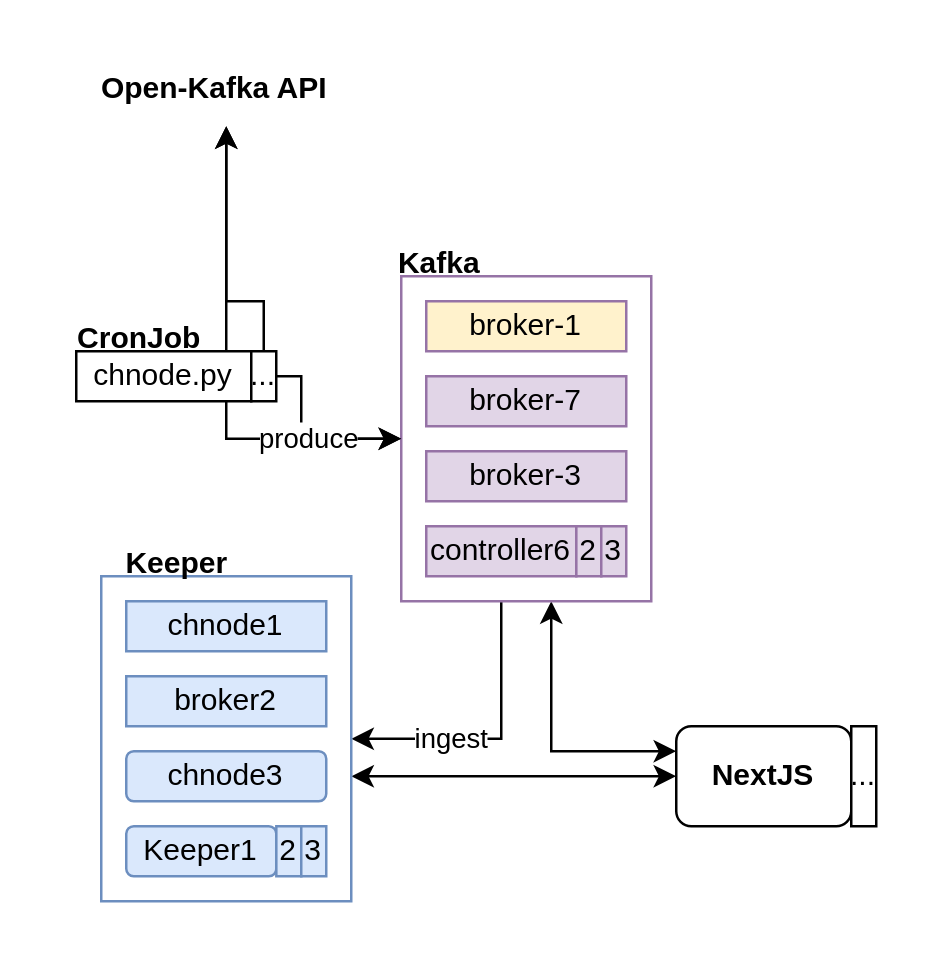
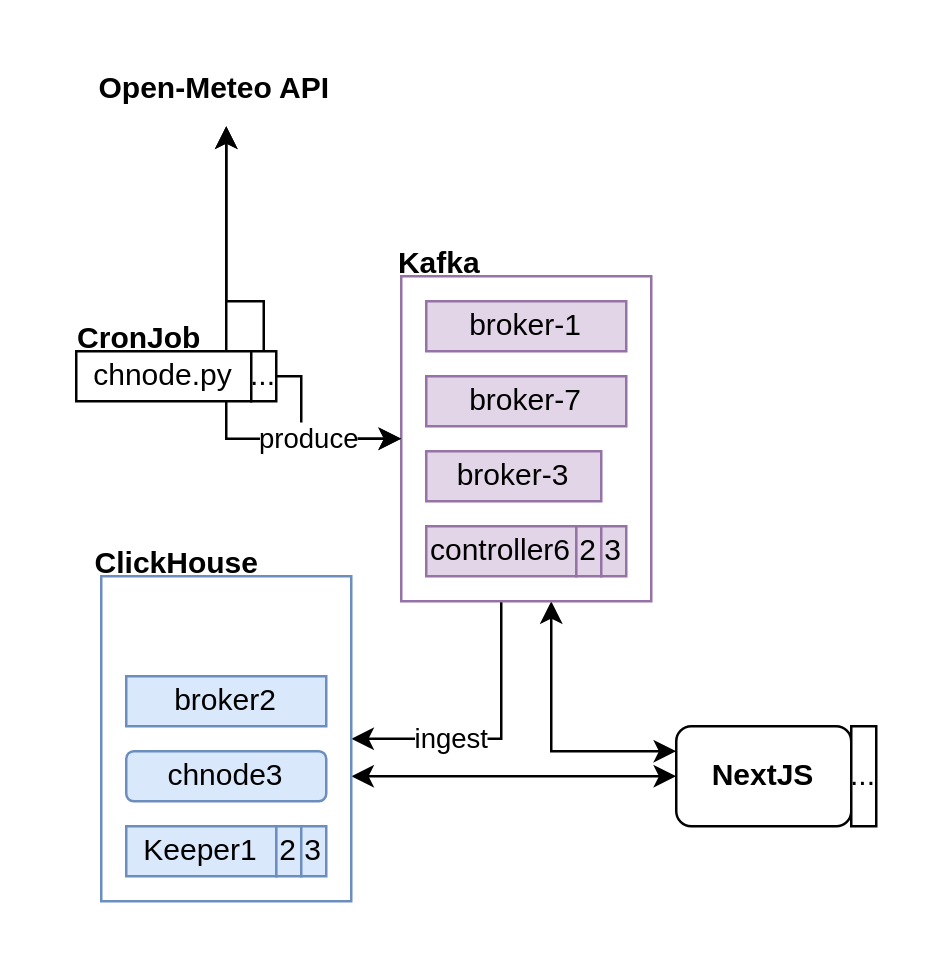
(215, 89) -> (215, 89)
(526, 326) -> (526, 326)
(526, 476) -> (514, 476)
(178, 564) -> (178, 564)
(226, 626) -> none
(201, 851) -> (201, 851)
